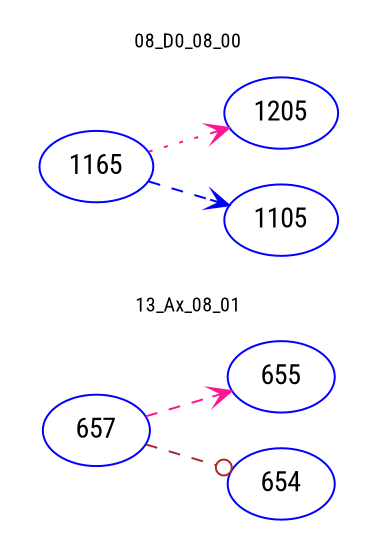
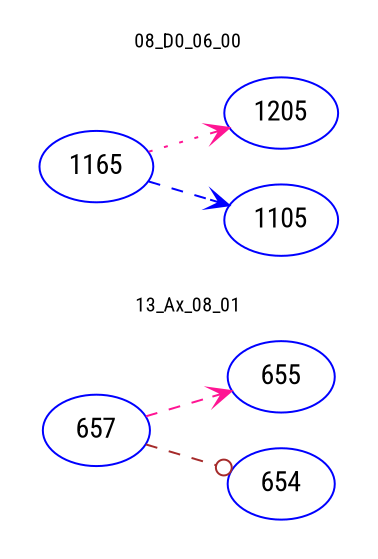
(189, 43) -> (189, 43)
